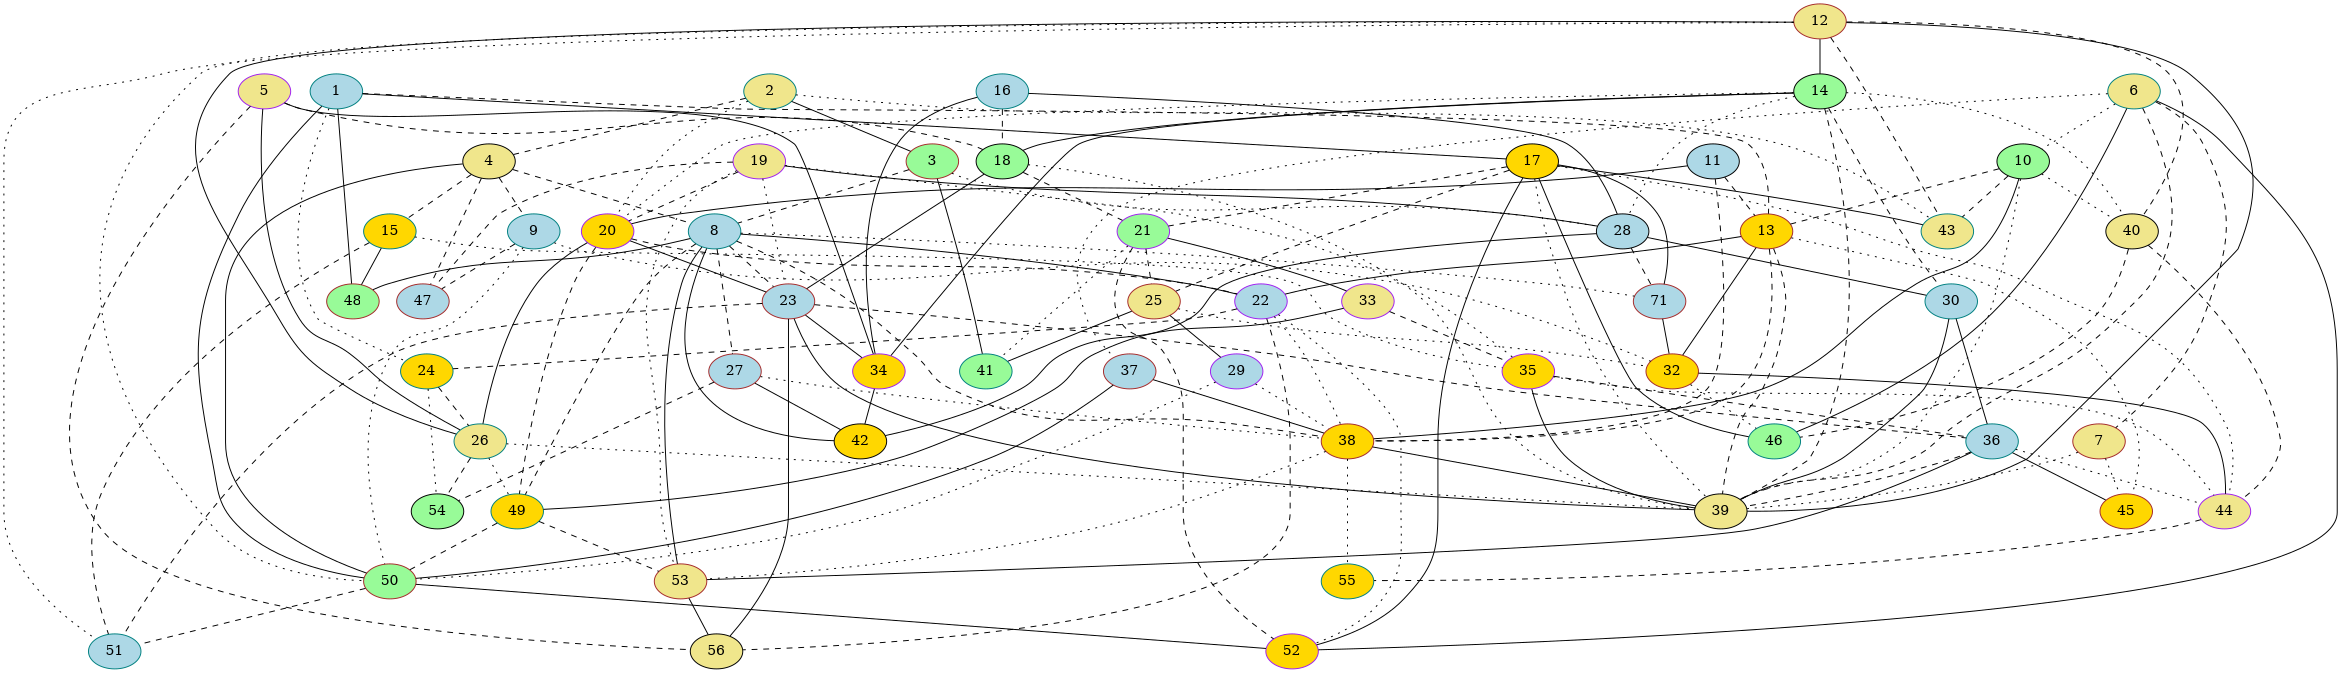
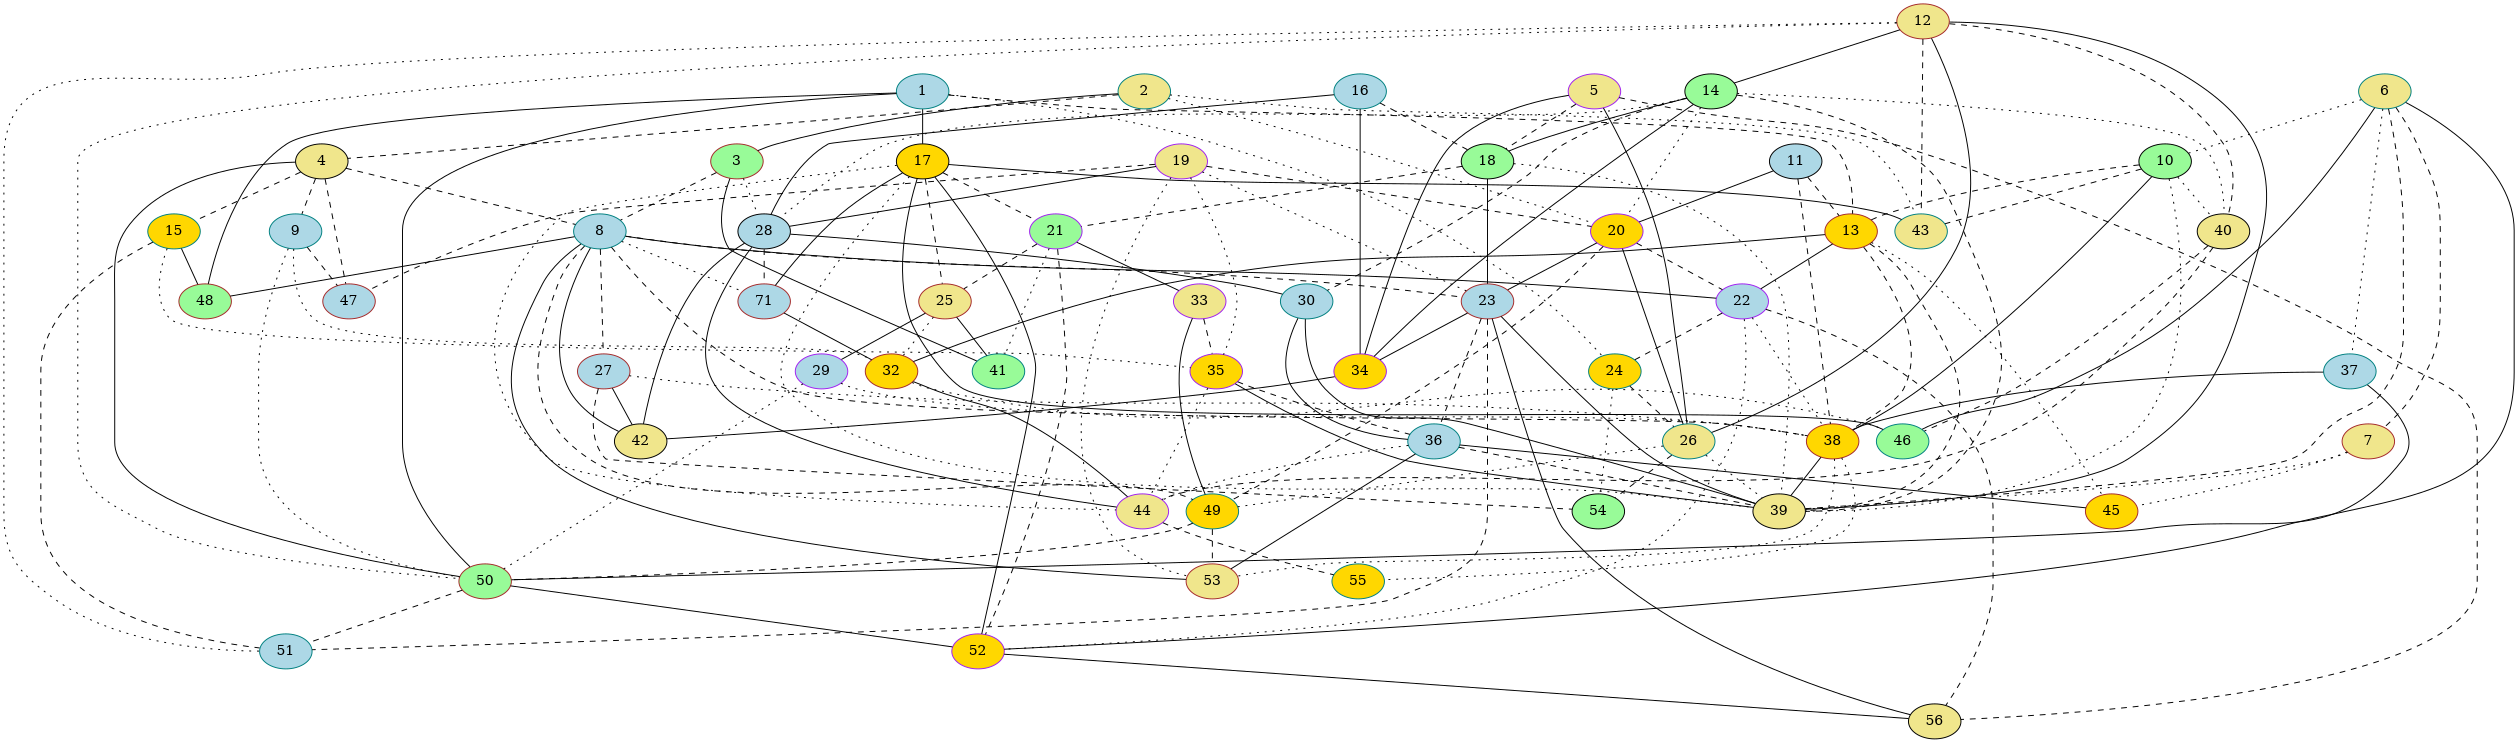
(1130, 371) -> (2350, 371)
(860, 441) -> (641, 441)
none -> (834, 449)
(699, 616) -> (1456, 686)
